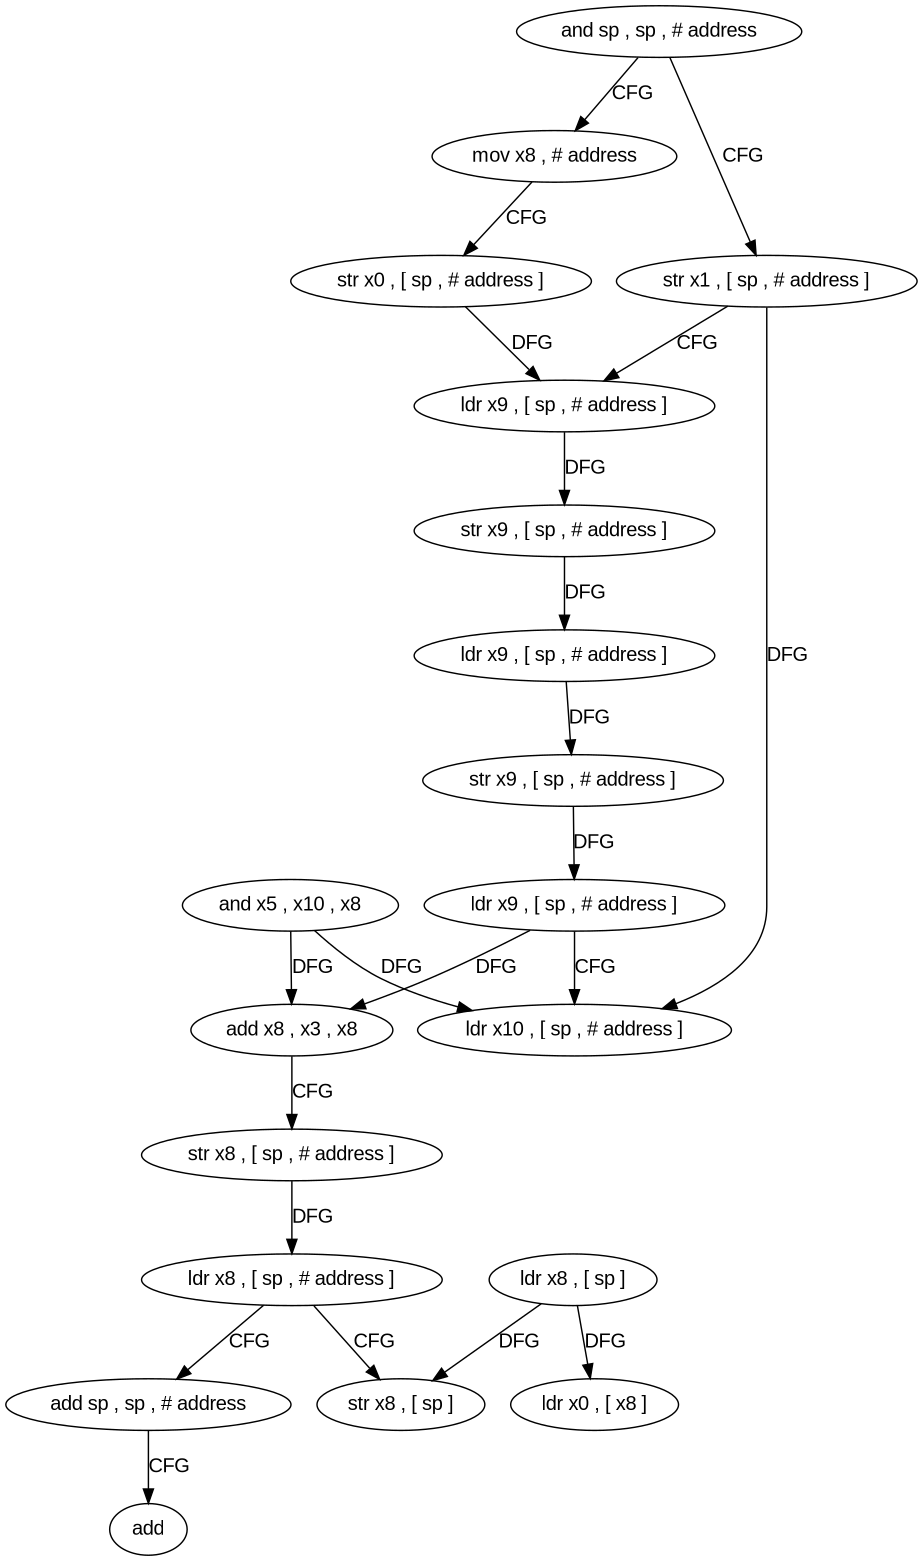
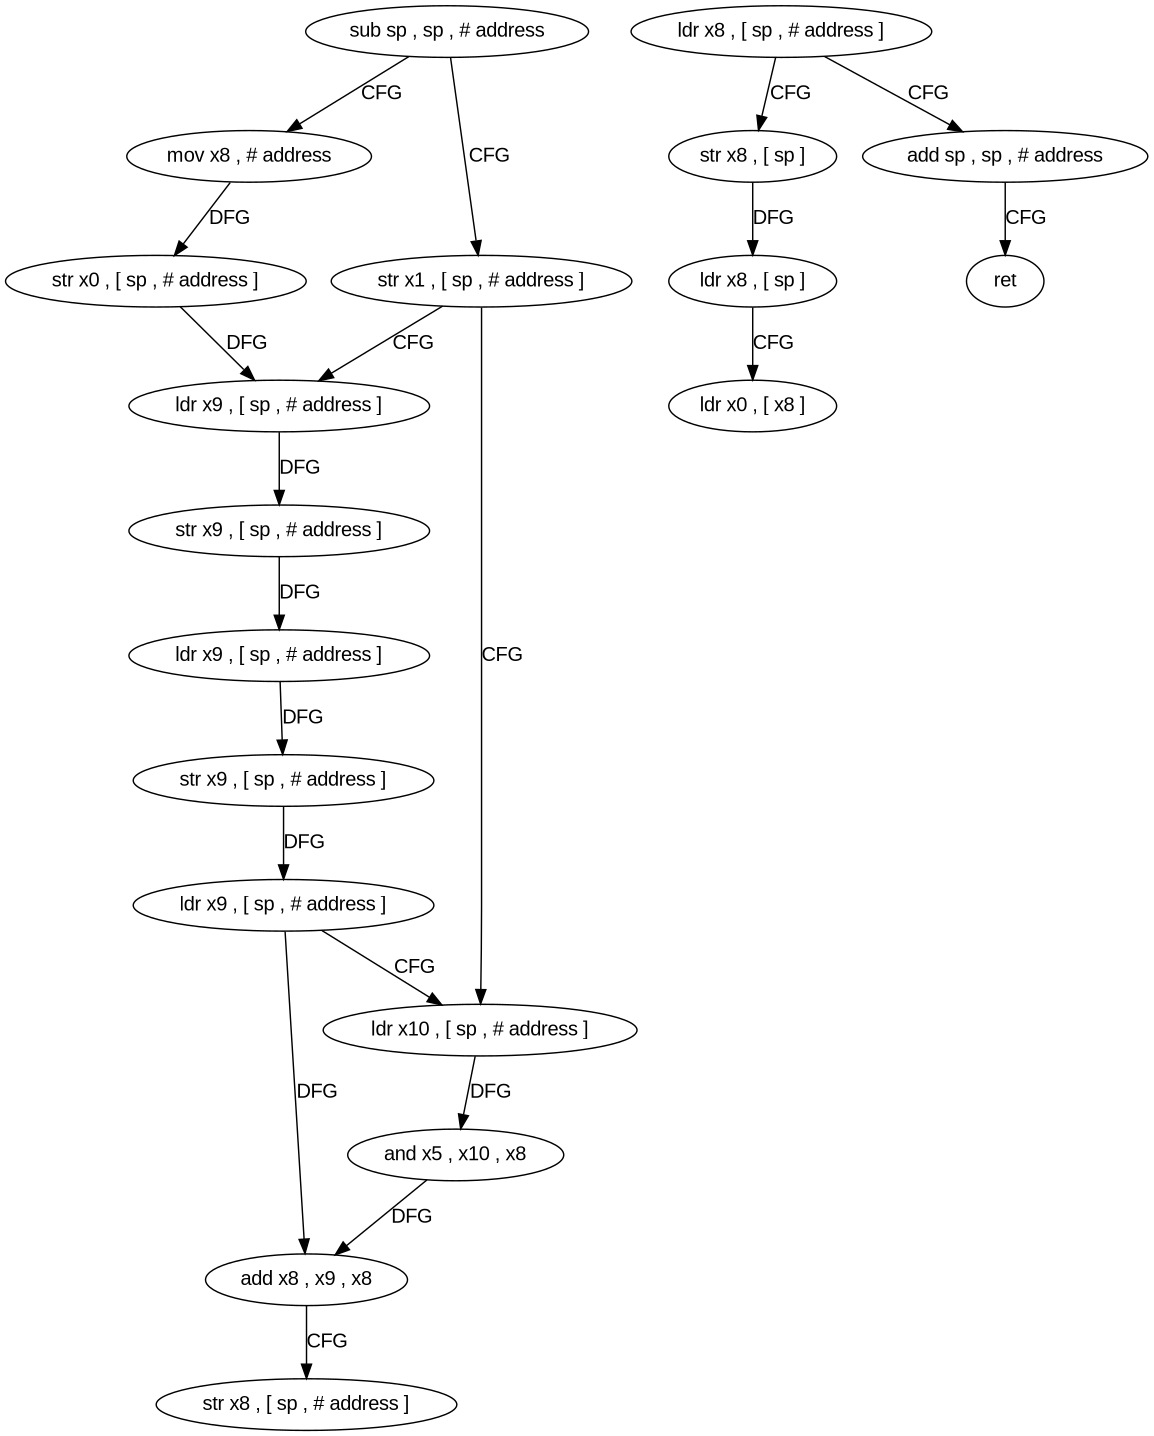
(659, 32) -> (447, 32)
(527, 219) -> (230, 219)
(788, 656) -> (503, 656)
(381, 979) -> (469, 1085)
(292, 1030) -> (307, 1280)
(292, 1210) -> none
(493, 1338) -> (753, 212)
(606, 1342) -> (774, 344)
(148, 1529) -> (1005, 281)
